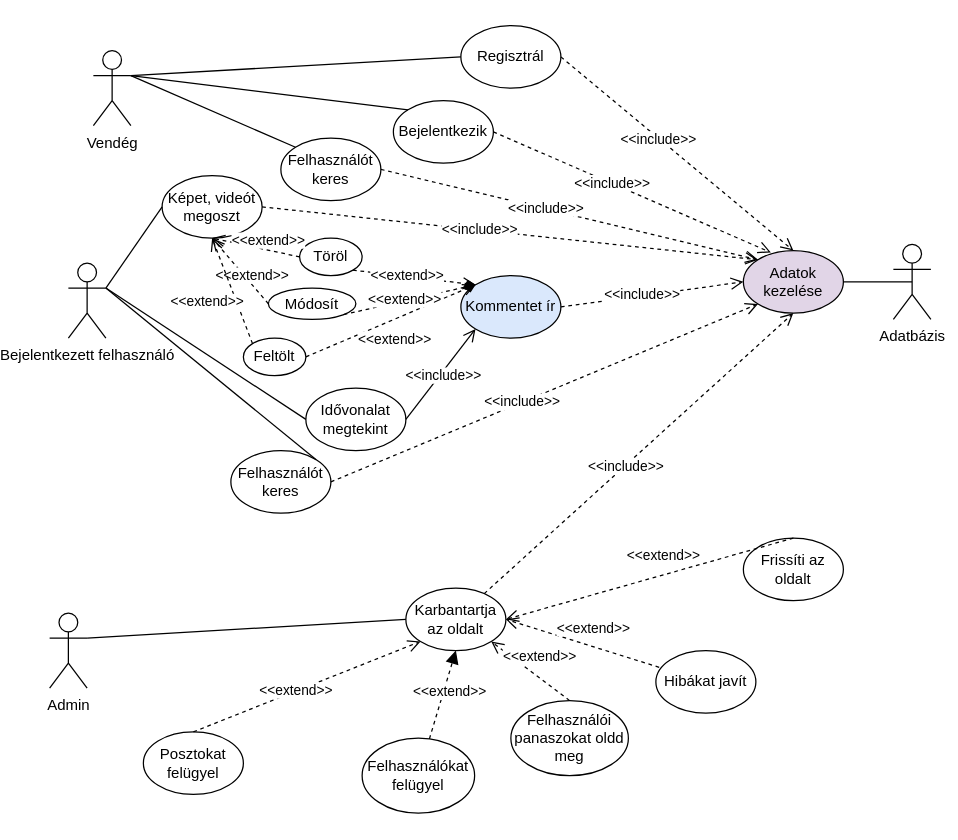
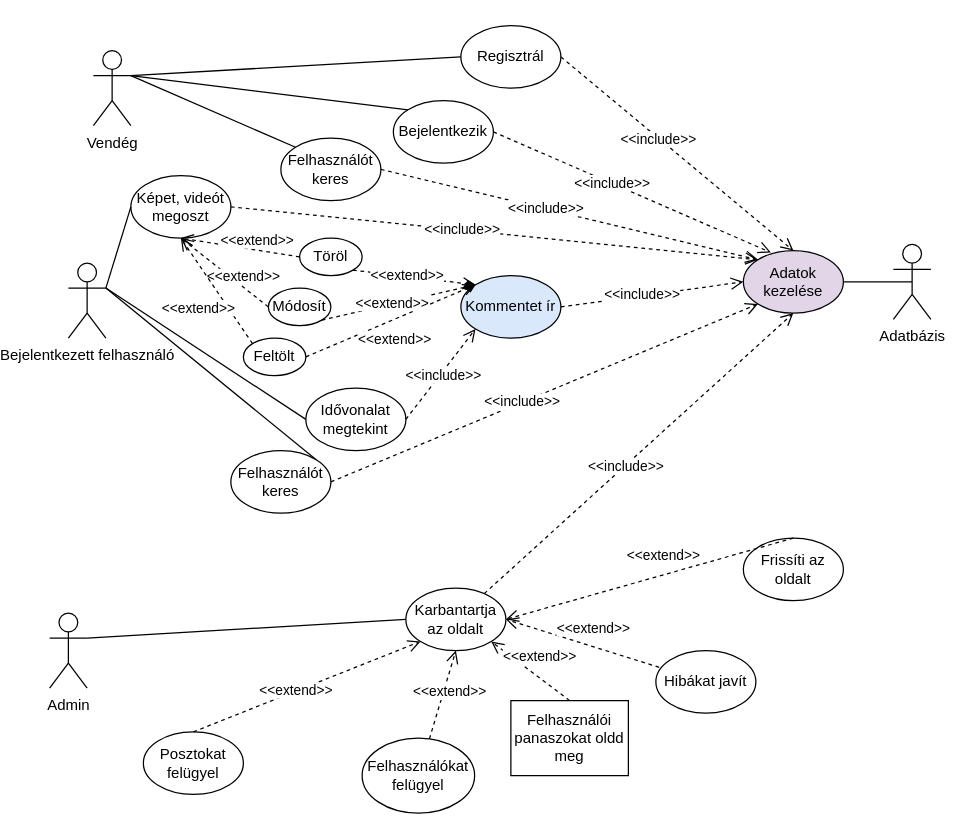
(212, 207) -> (181, 207)
(312, 304) -> (299, 307)
(459, 349) -> (459, 349)
(452, 664) -> (453, 659)
(569, 738) -> (569, 738)
